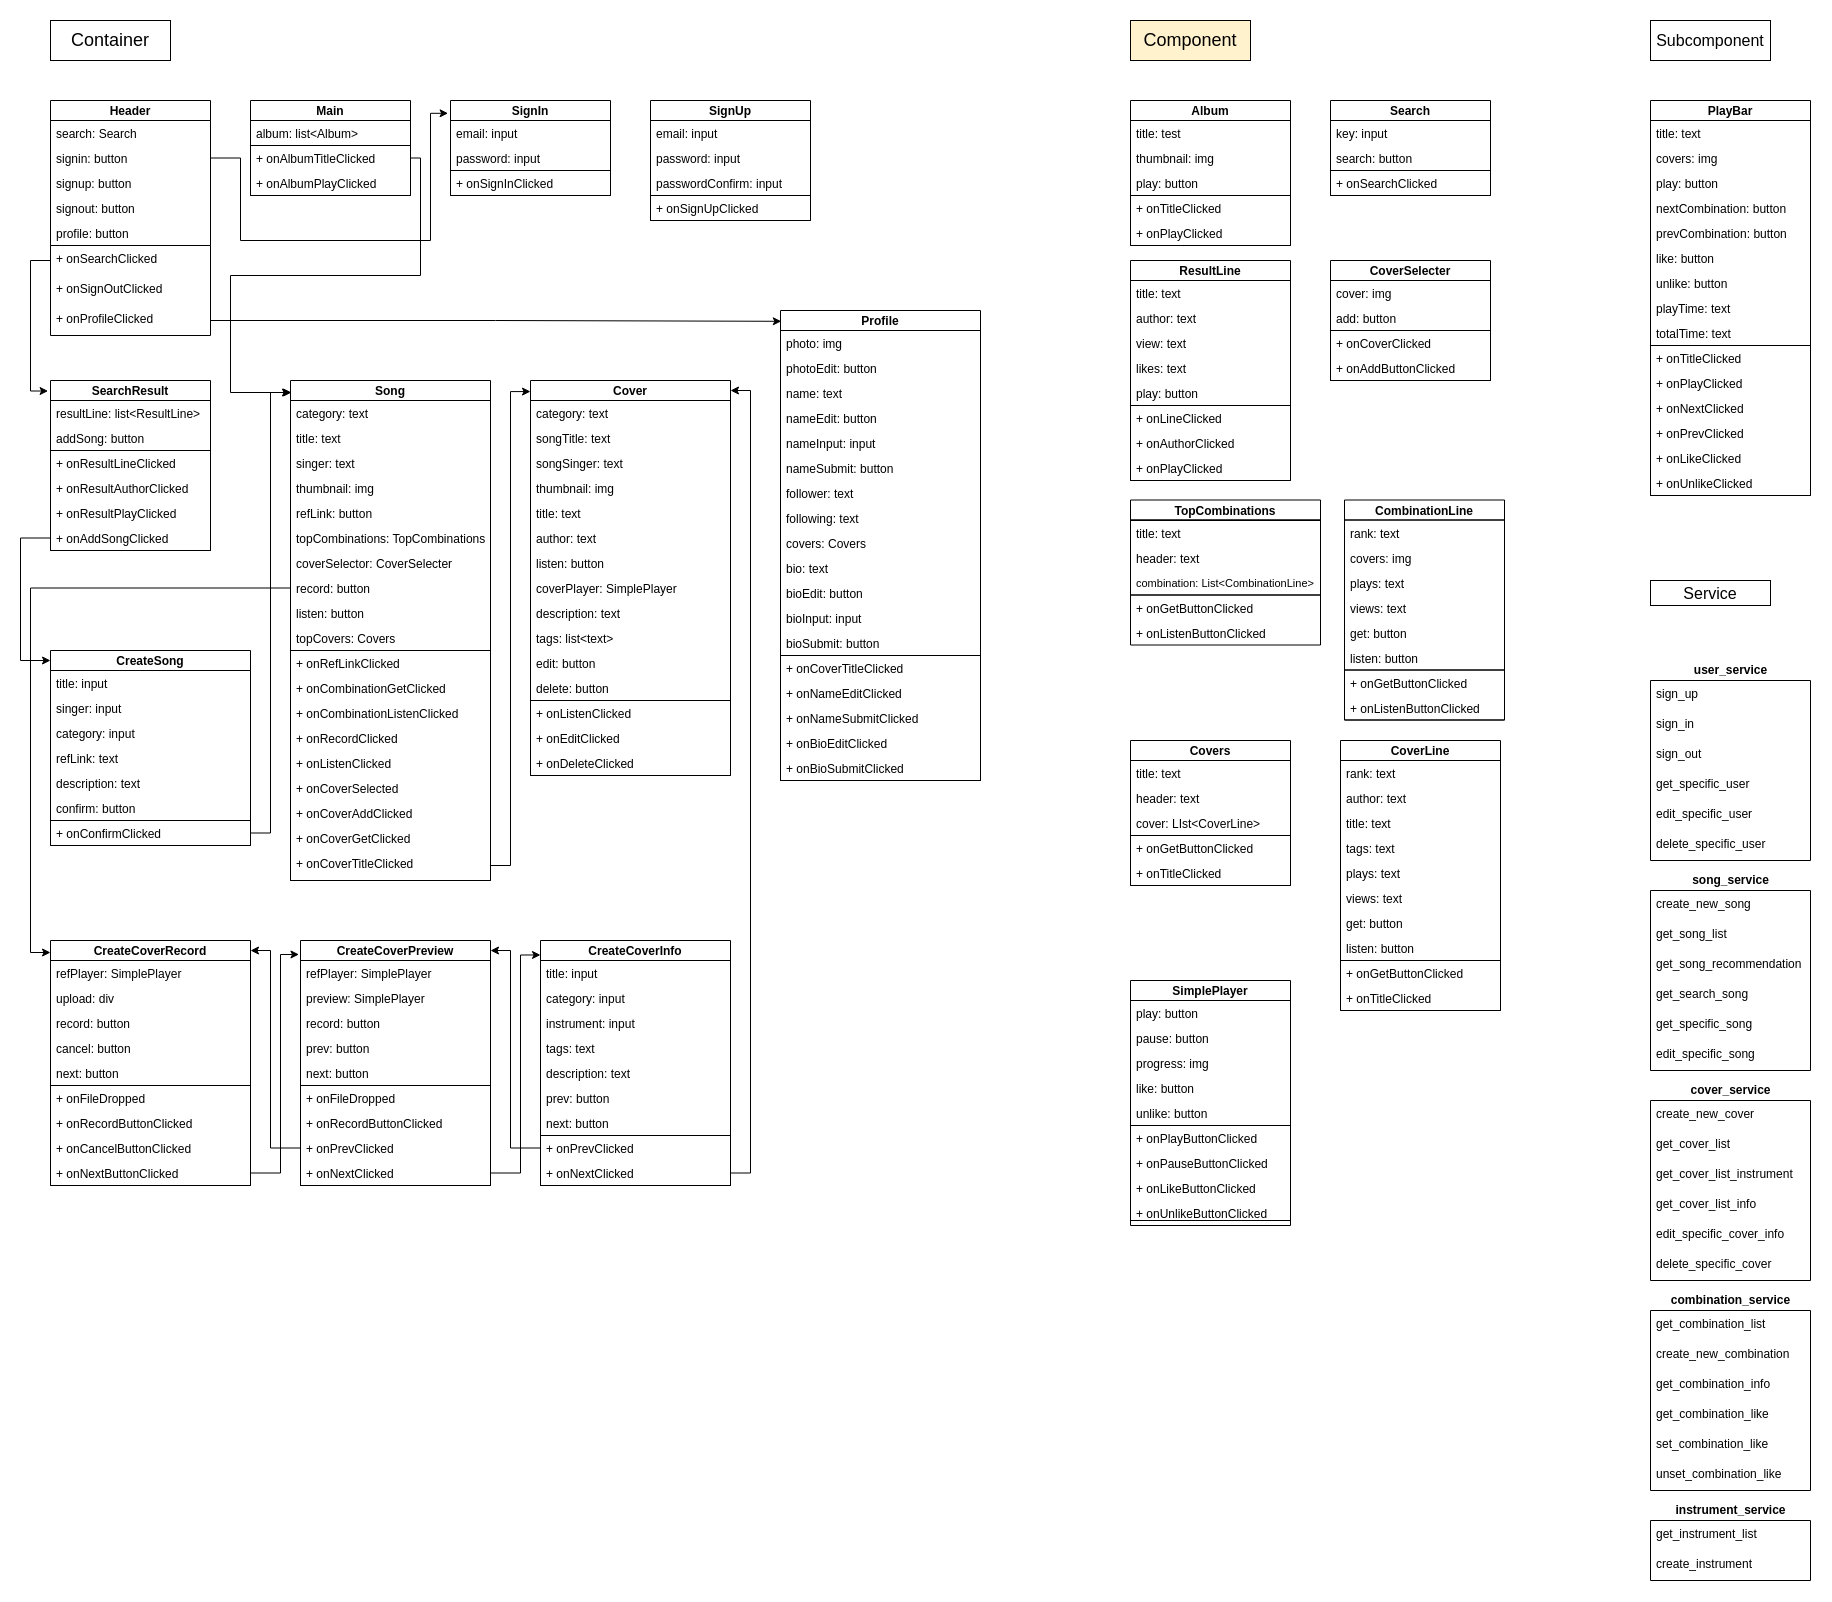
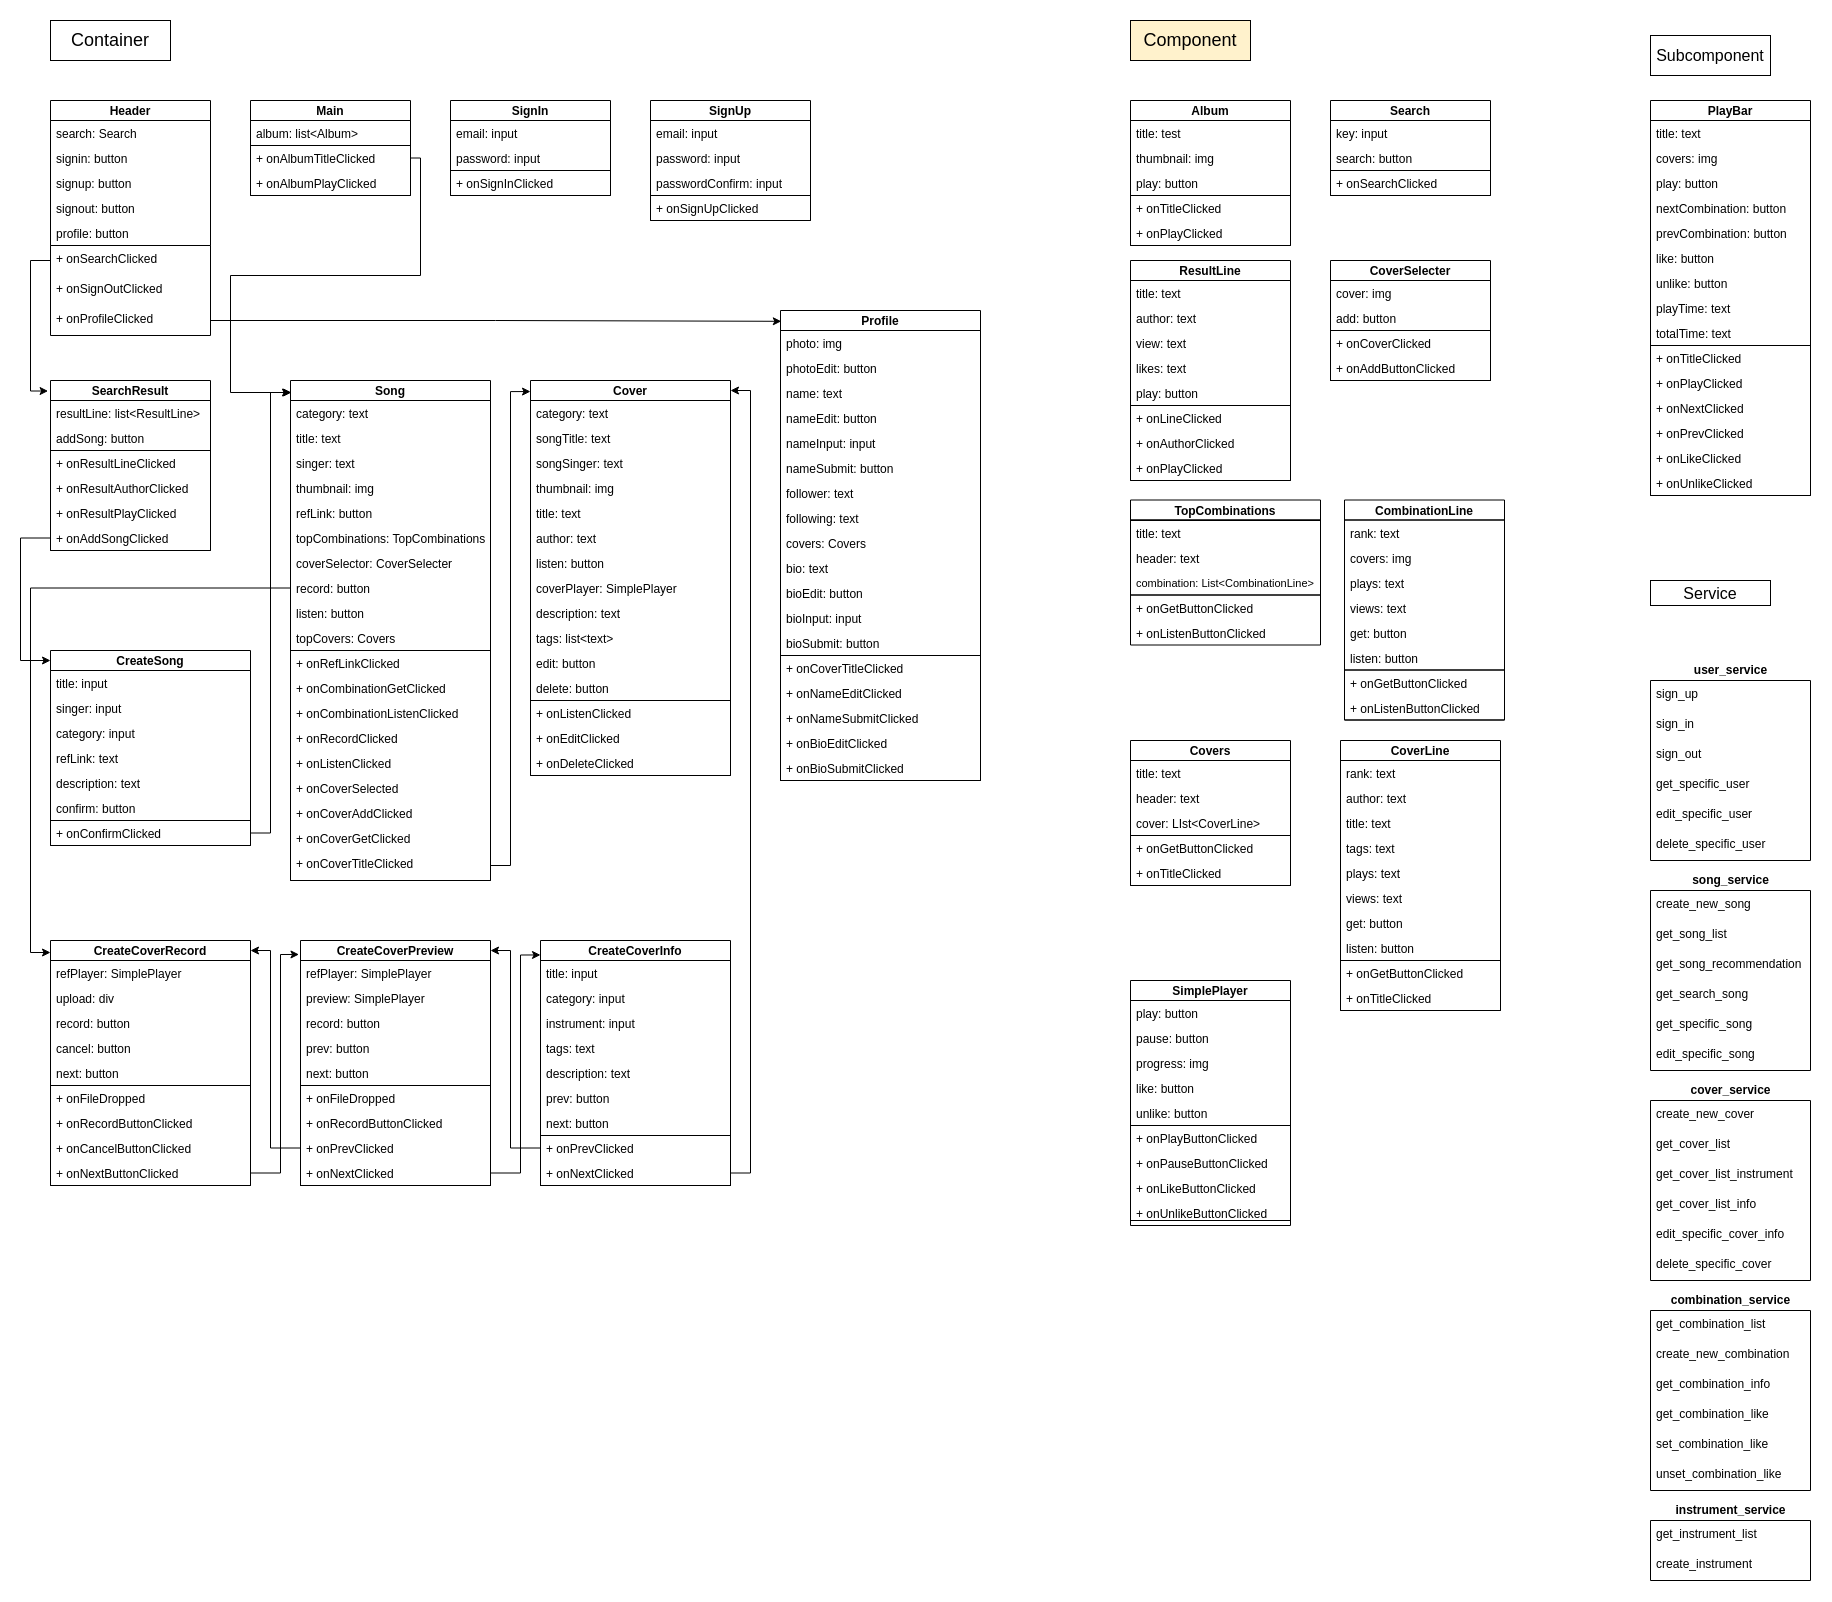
(1711, 41) -> (1711, 56)
(349, 241) -> none
